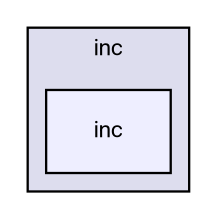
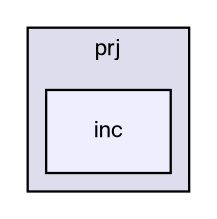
(108, 50) -> (108, 50)
